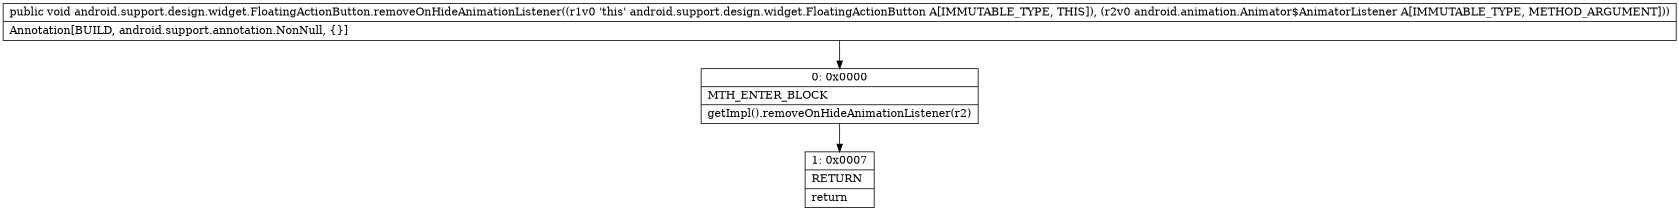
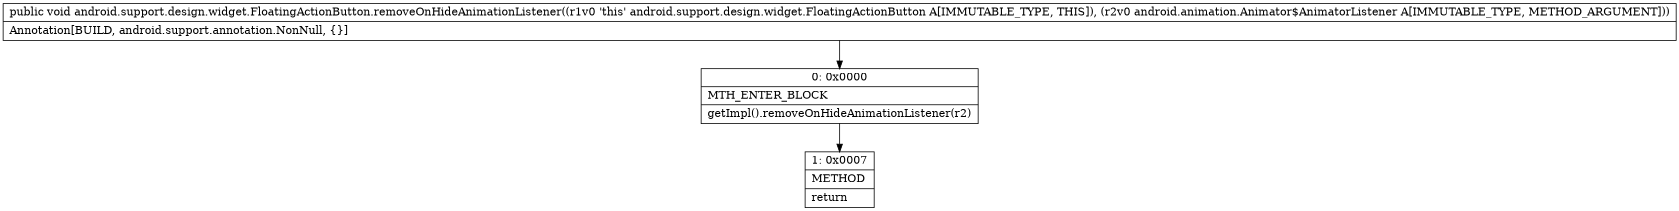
(837, 179) -> (838, 179)
